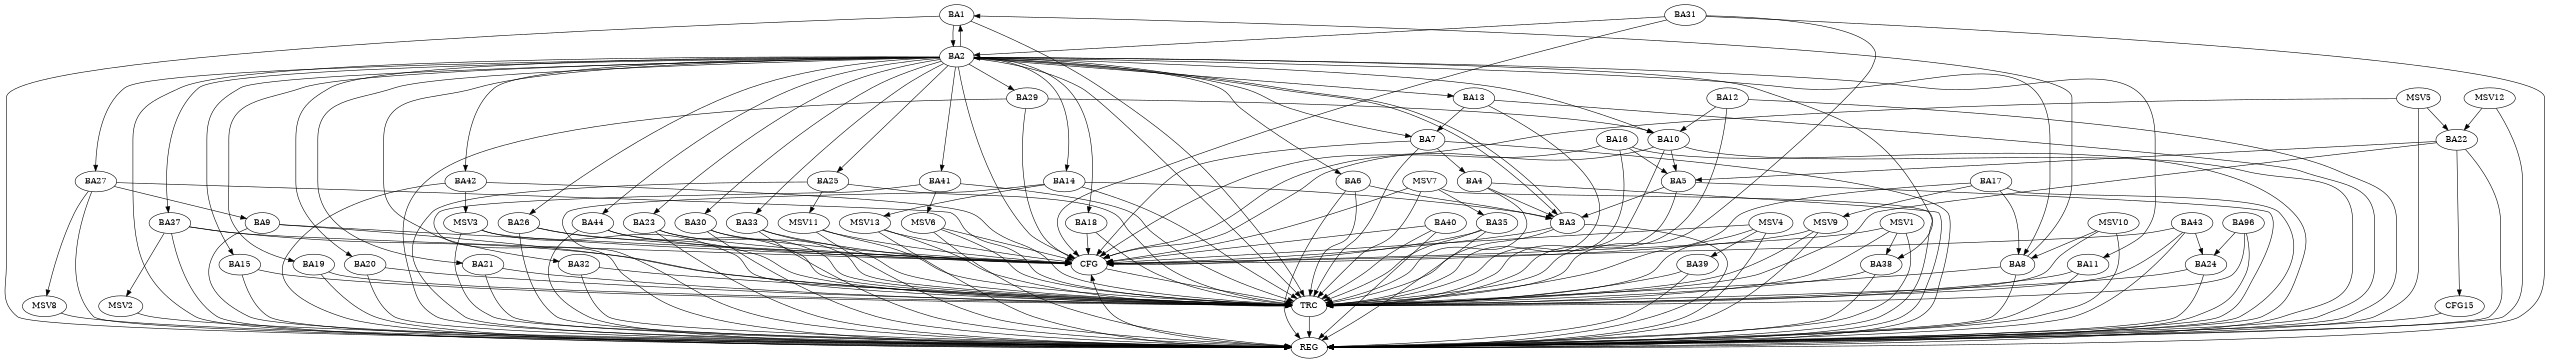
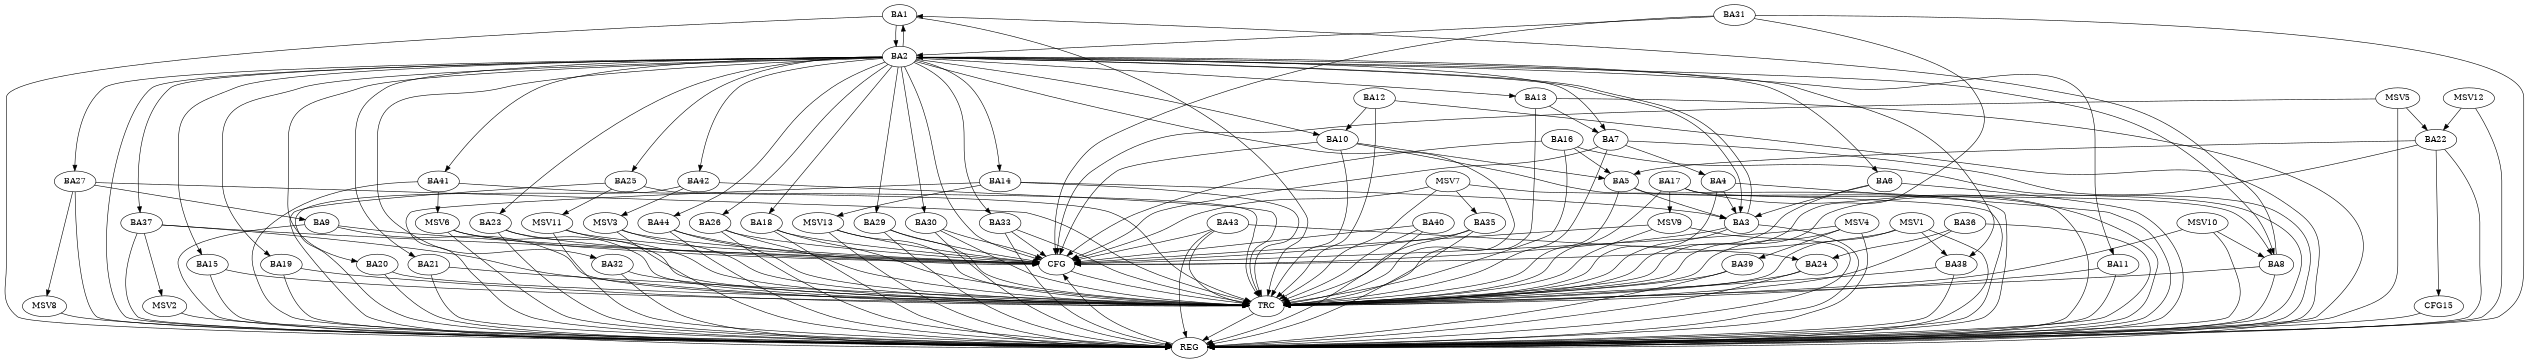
(1334, 105) -> (1015, 283)
(2244, 223) -> (1965, 223)
none -> (948, 324)
